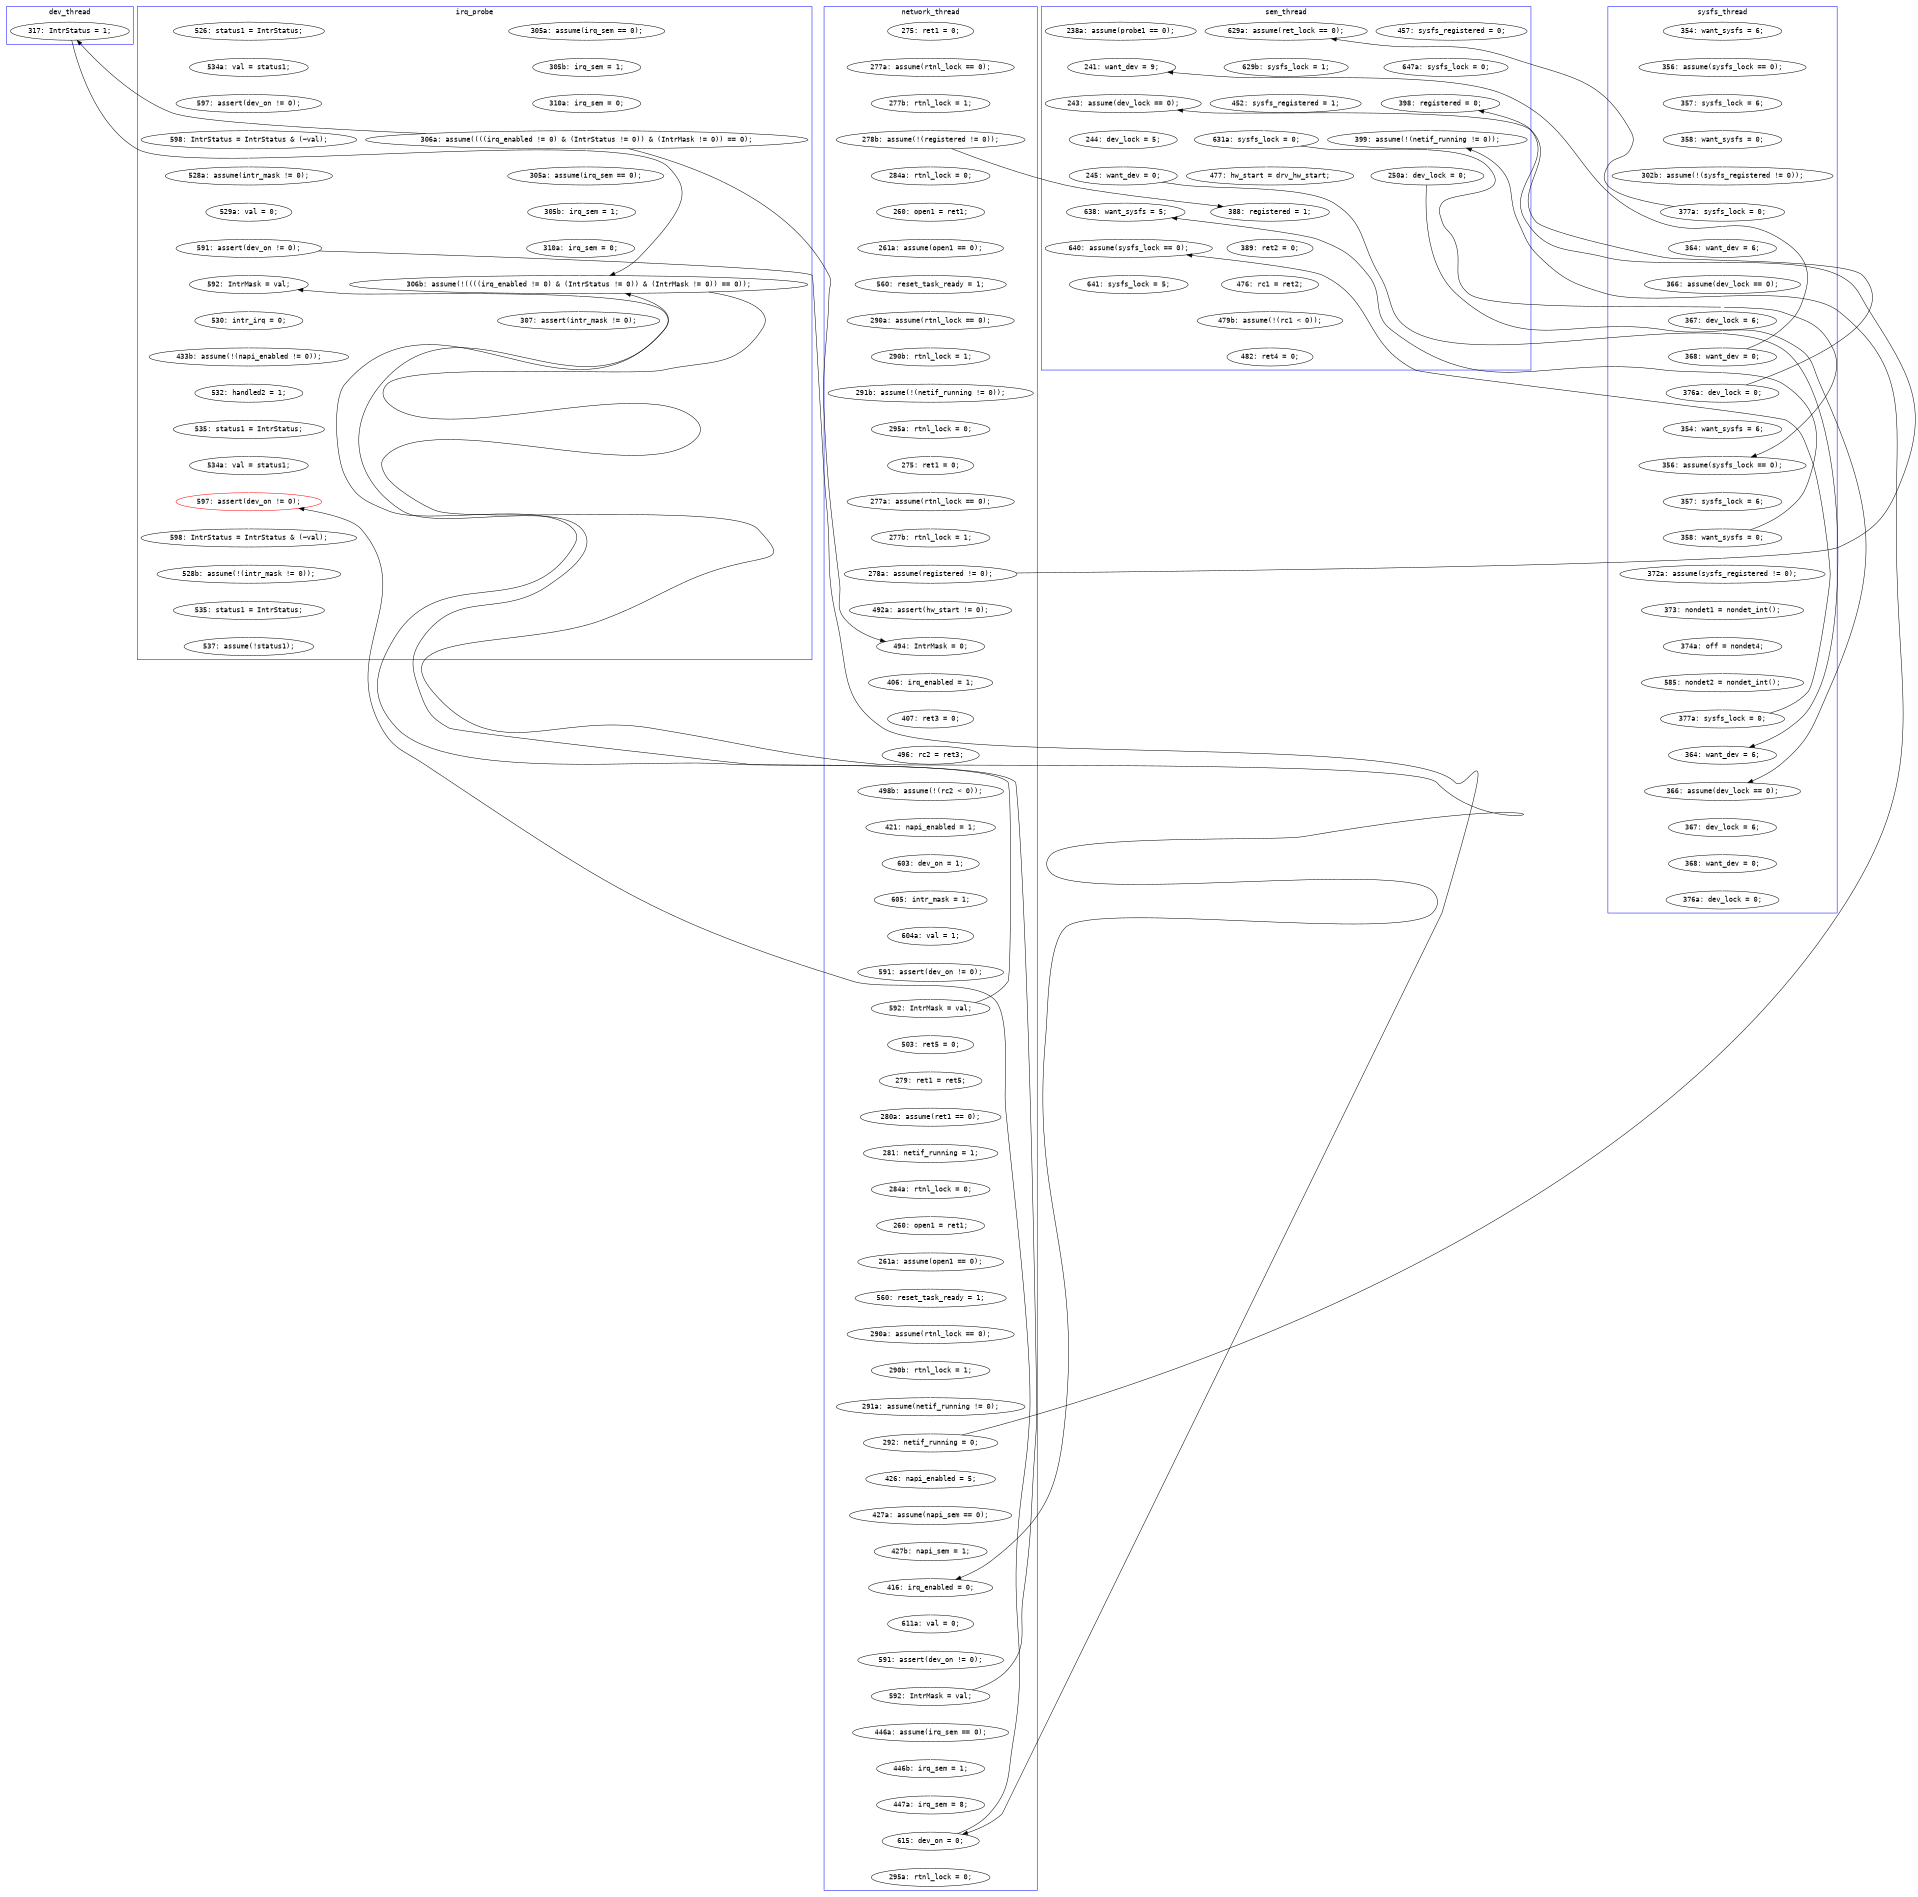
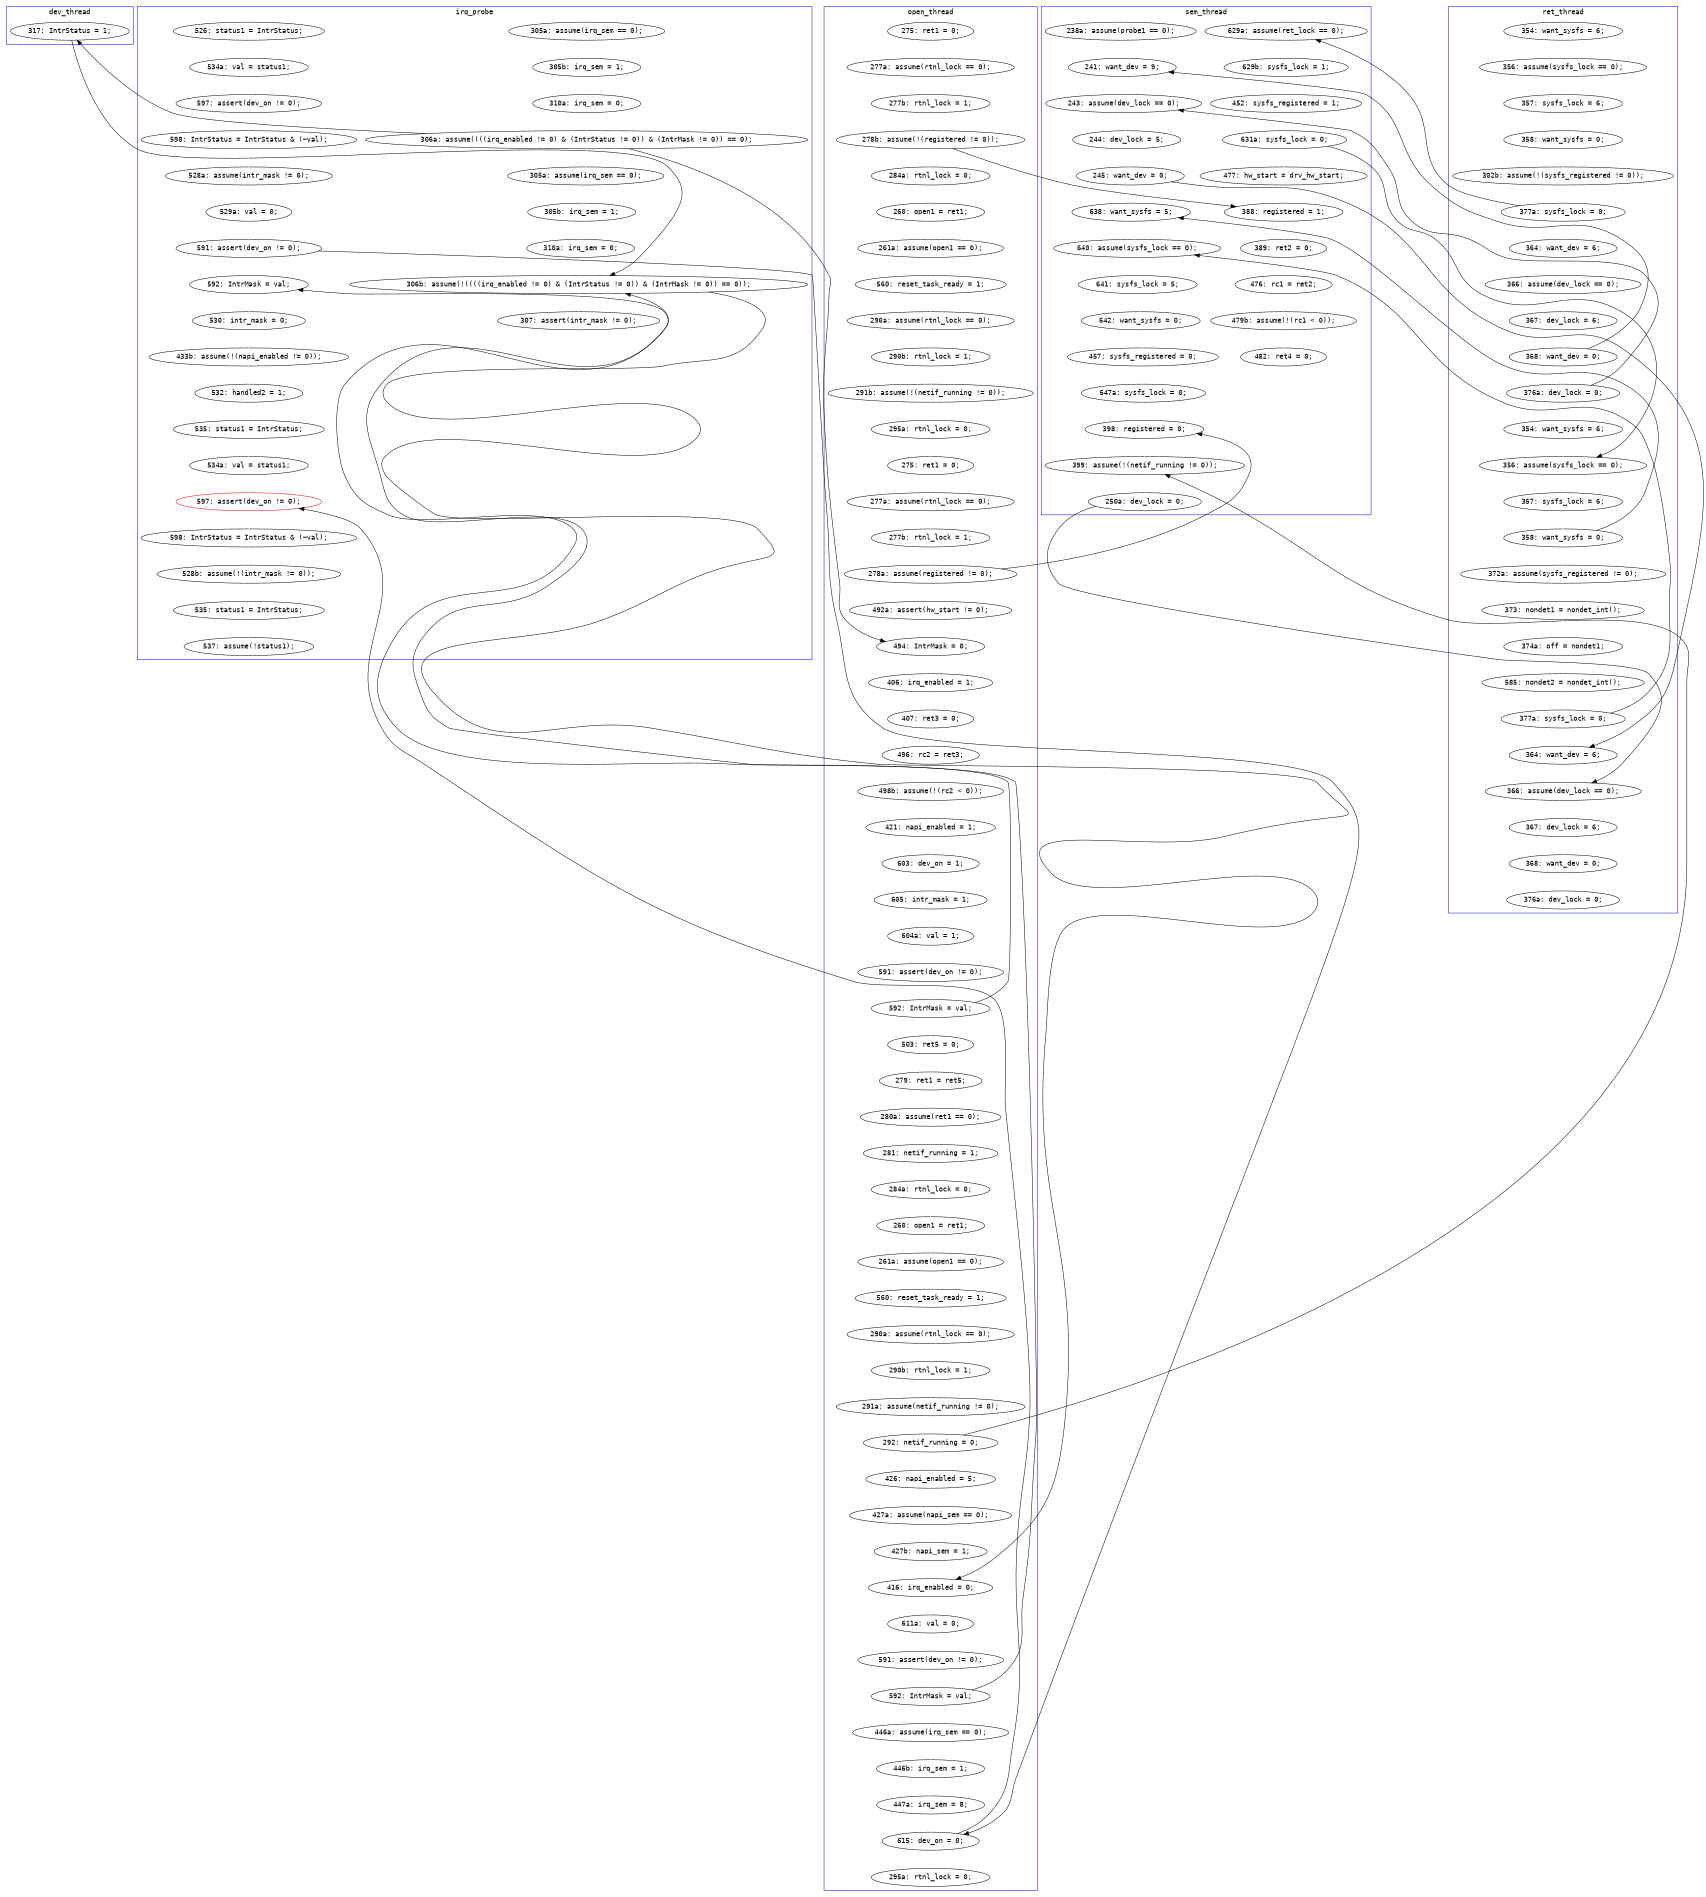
(931, 12) -> (931, 12)
(1723, 12) -> (1563, 12)
(249, 321) -> (249, 321)
none -> (1141, 321)
(1723, 647) -> (1563, 647)
